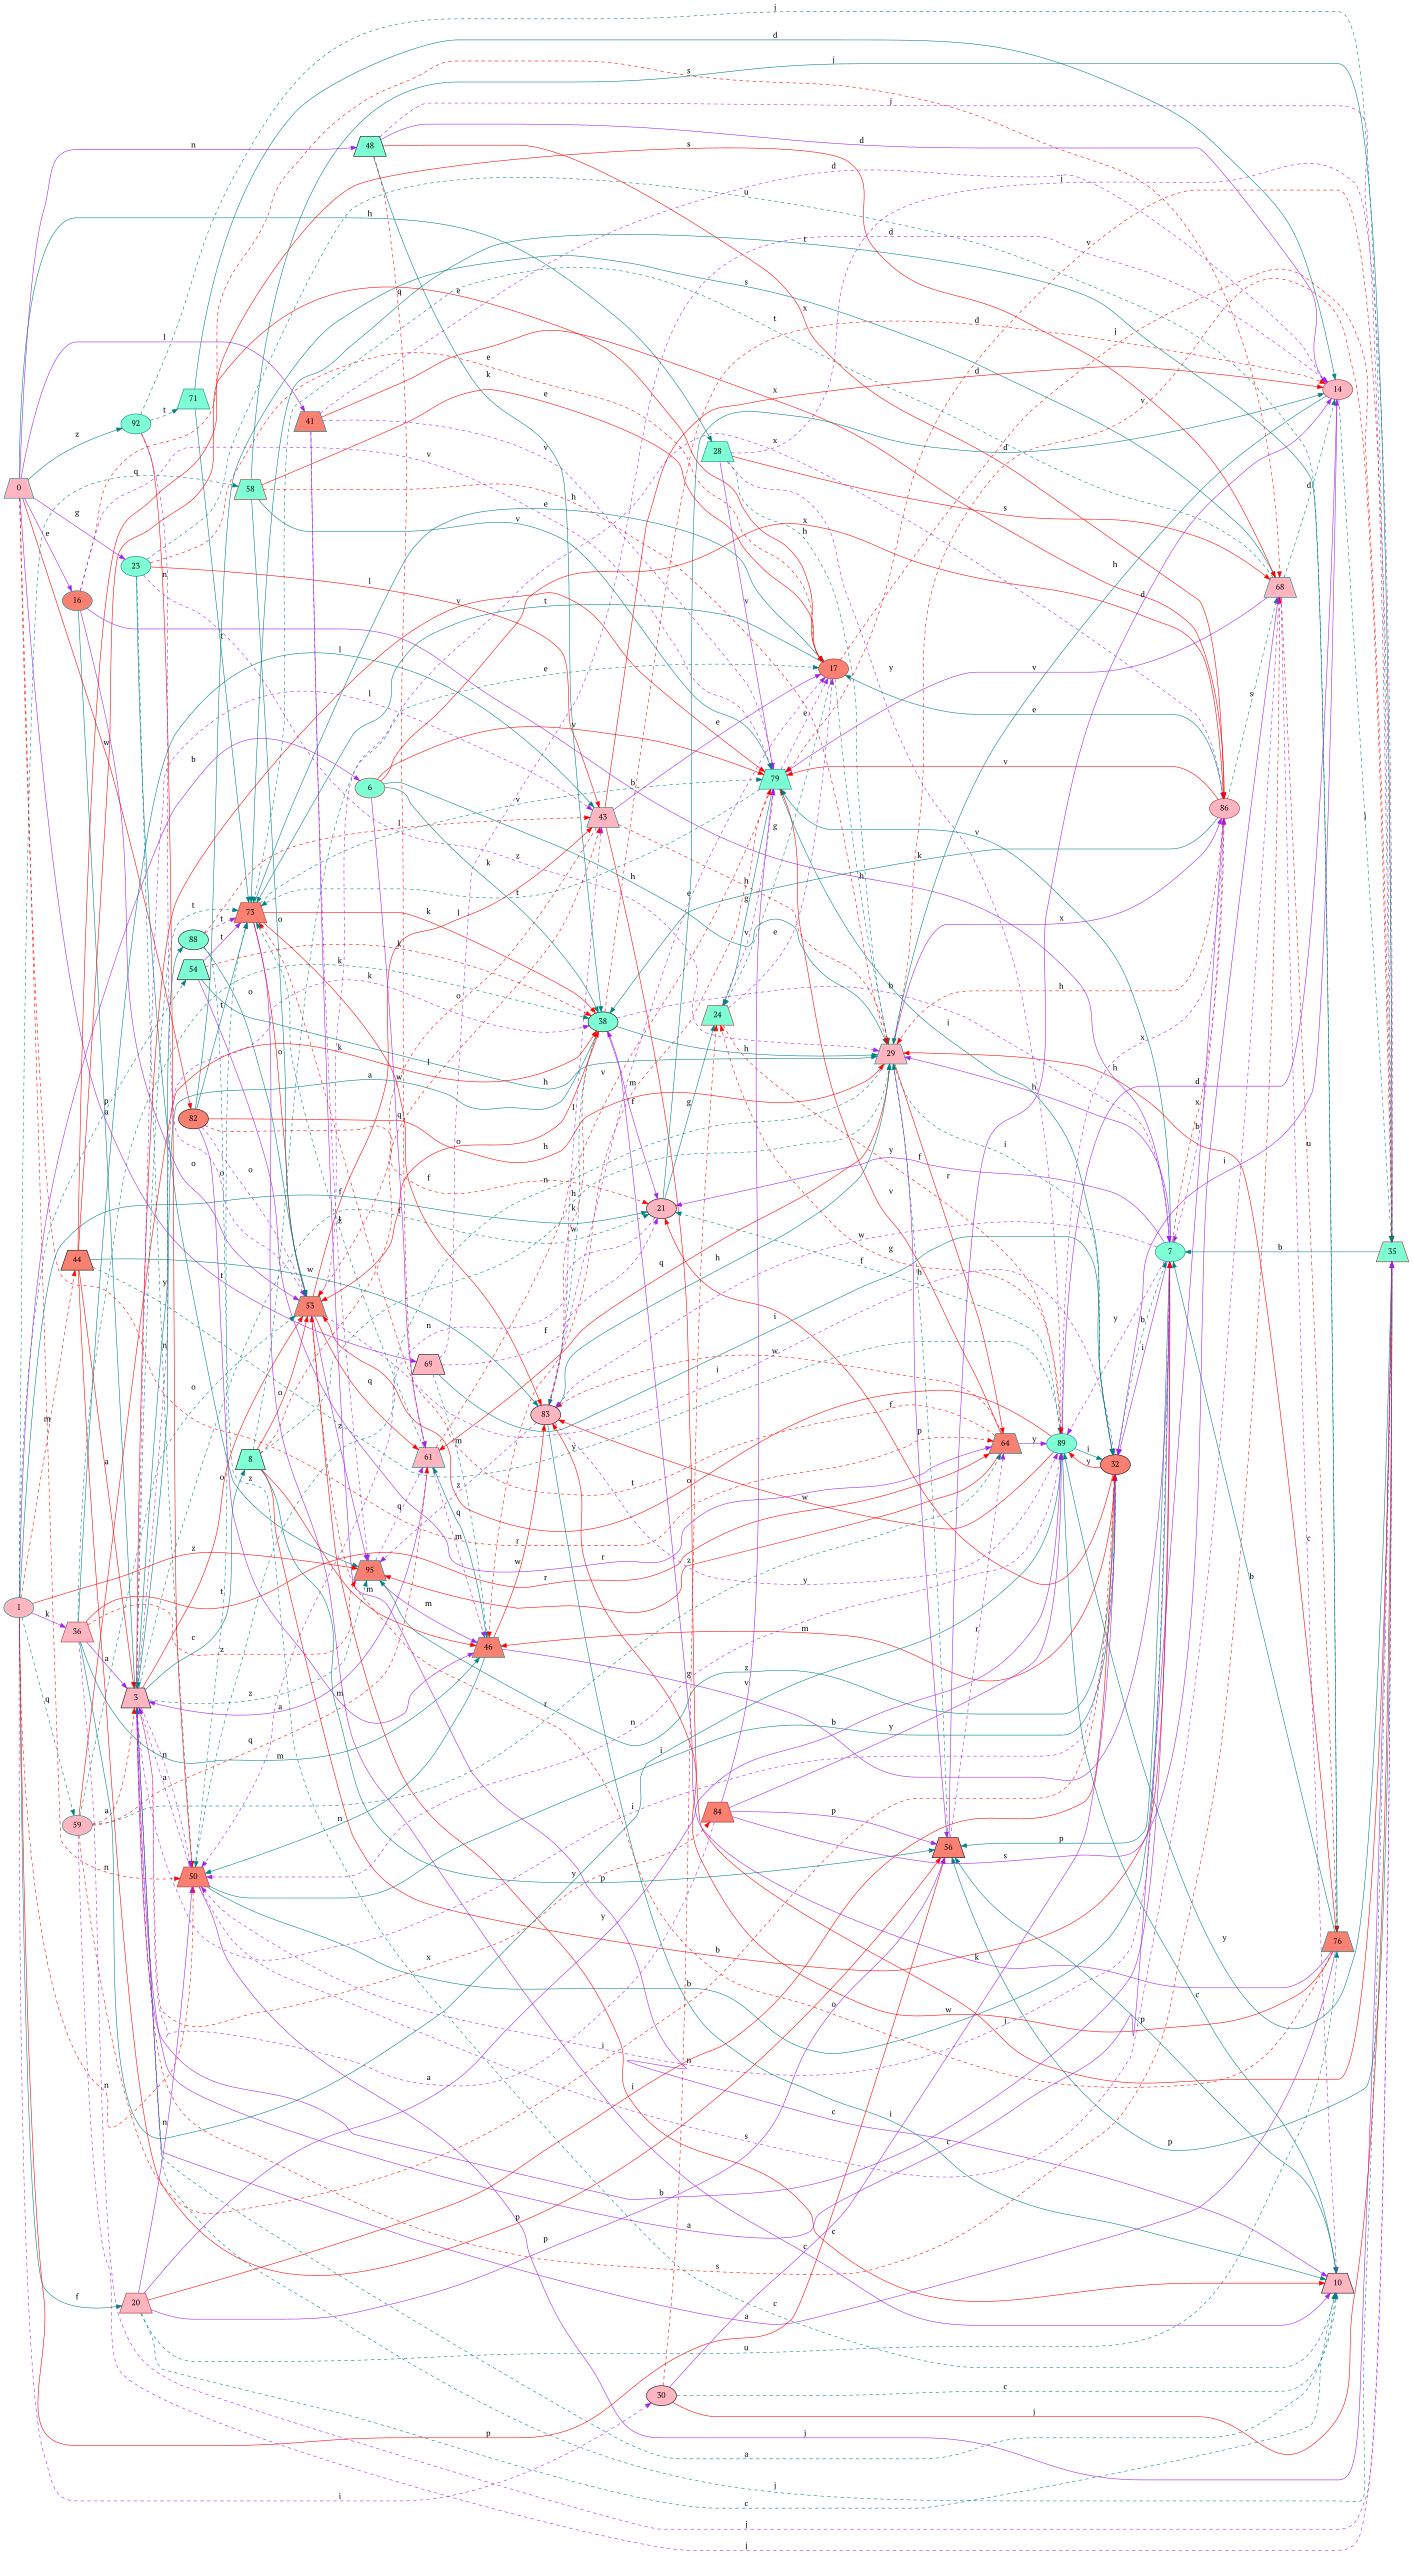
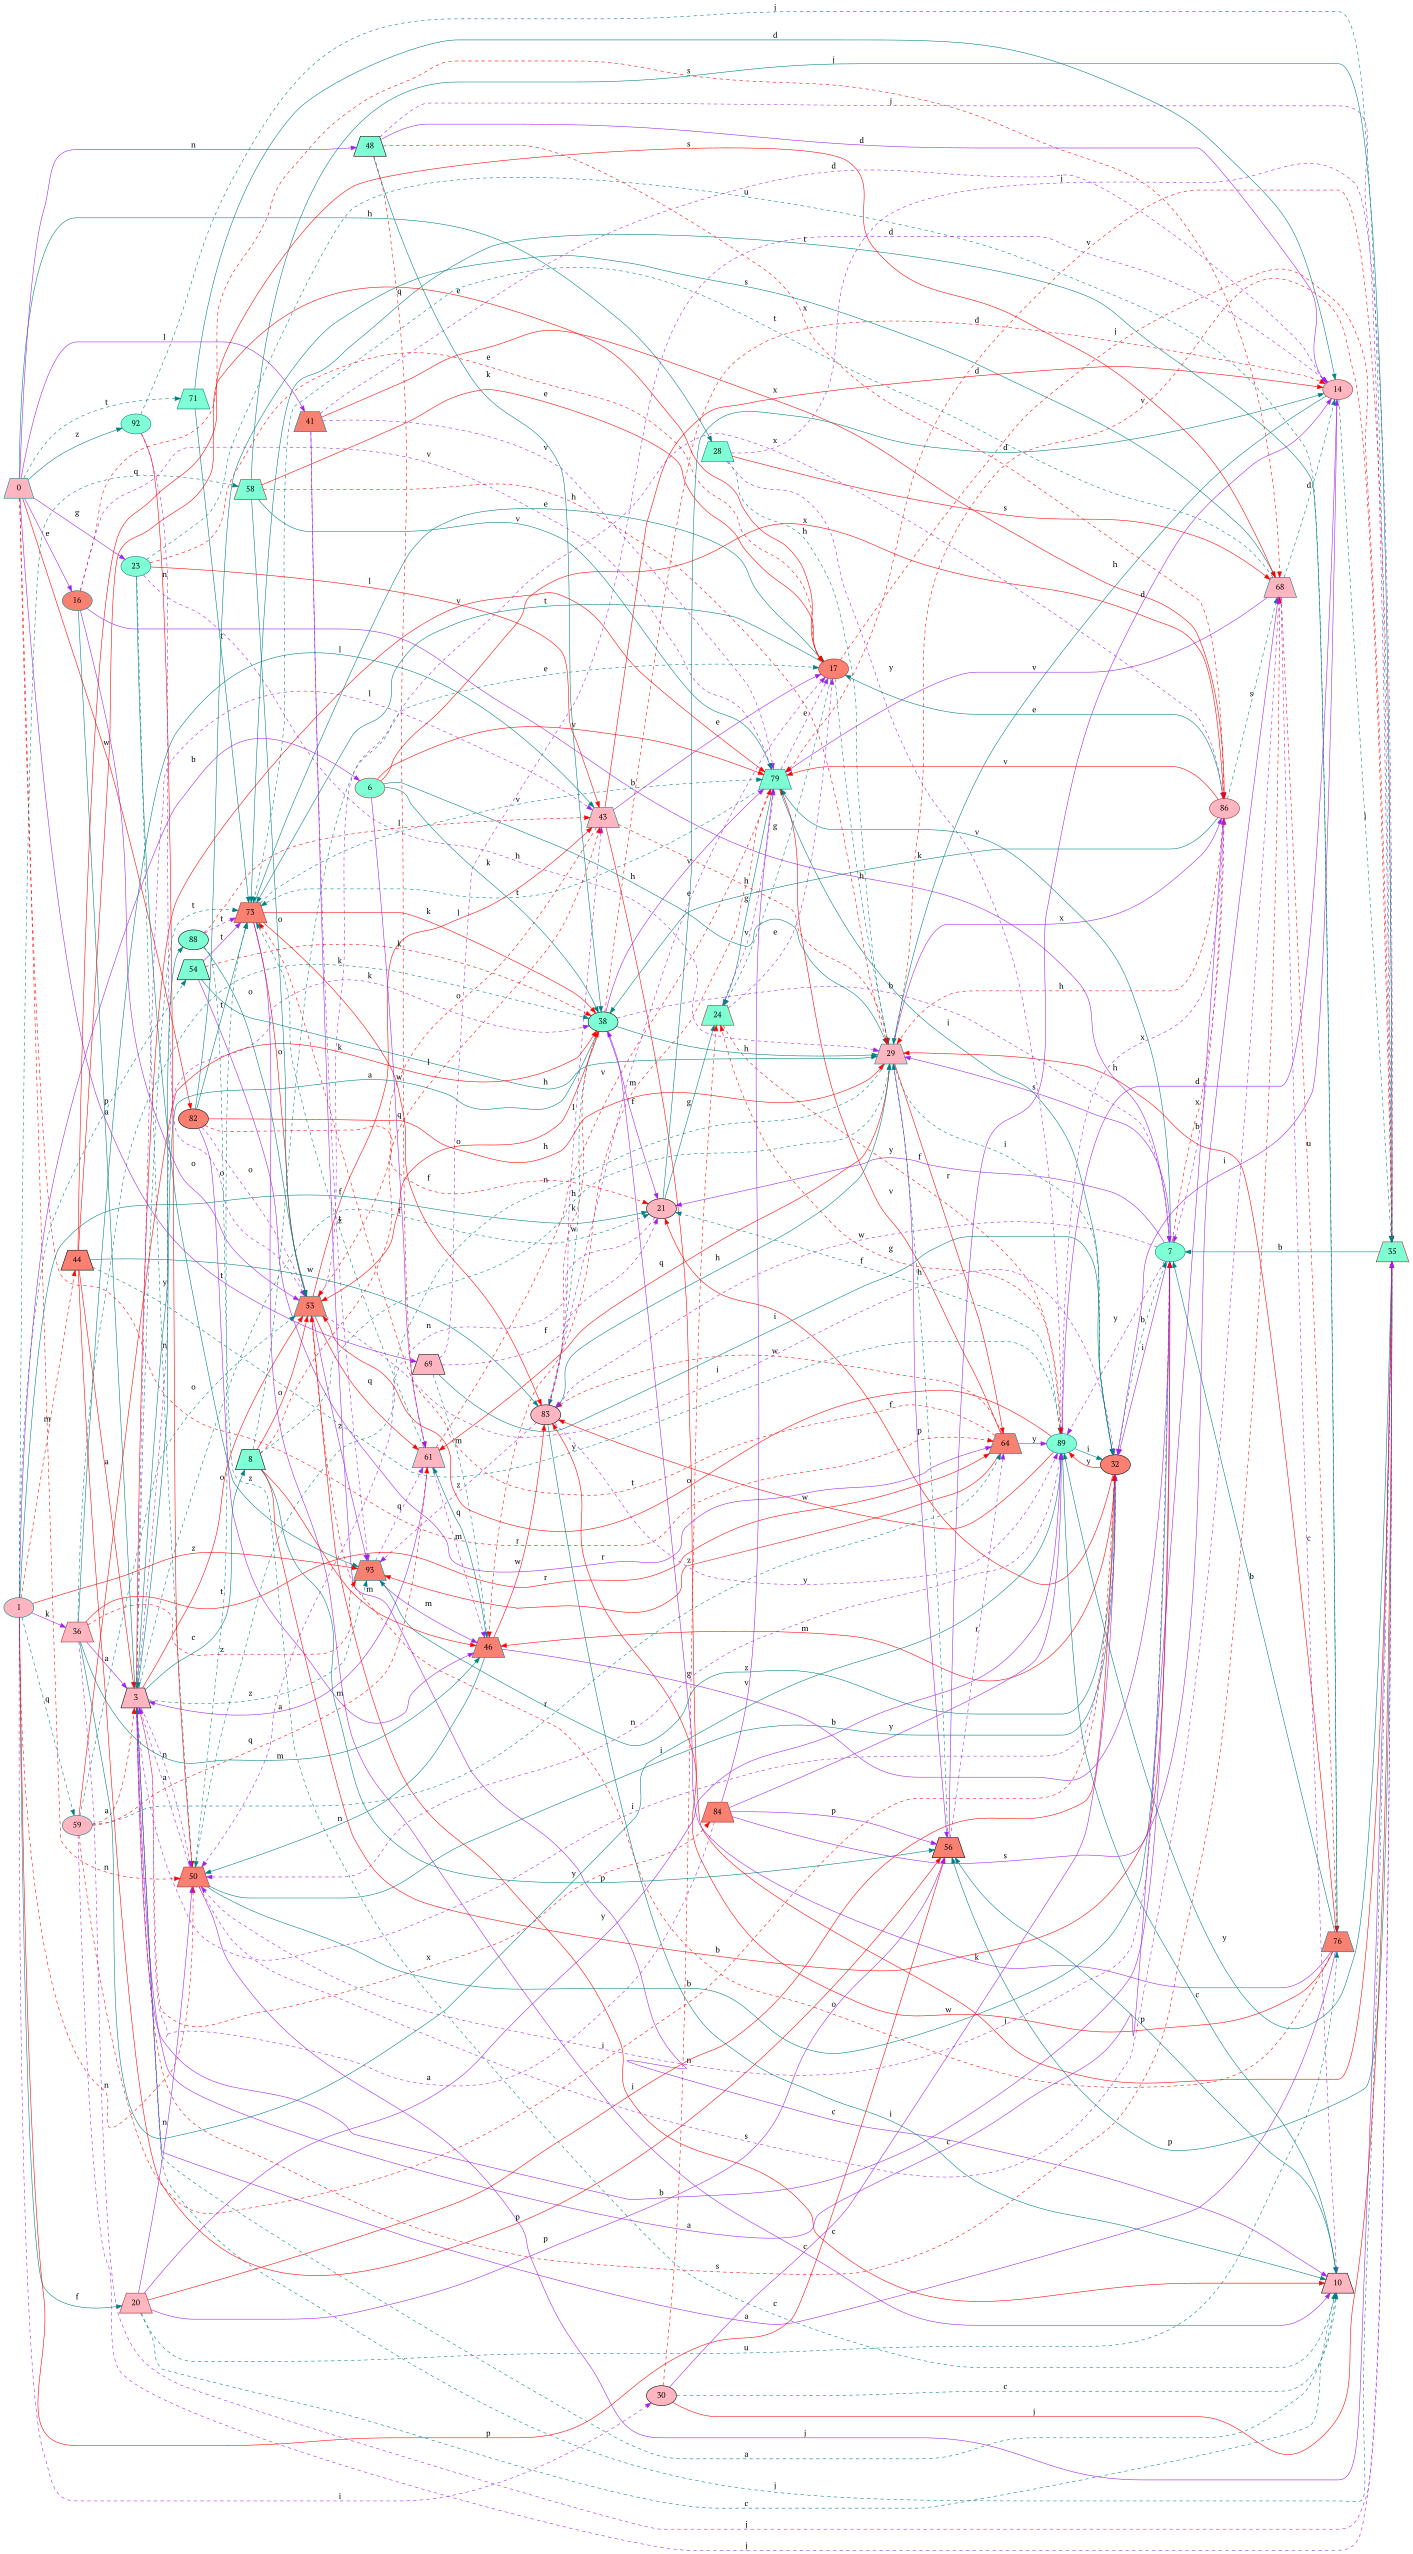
(874, 393) -> (874, 393)
(162, 417) -> (86, 415)
(746, 613) -> (668, 893)
(518, 856) -> (518, 856)
(1034, 1088) -> (1034, 1088)
(370, 1571) -> (370, 1571)
(1157, 1638) -> none
